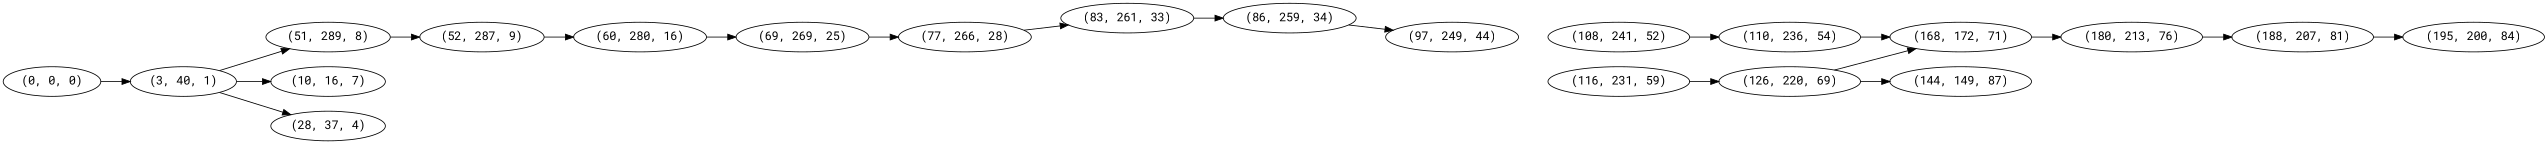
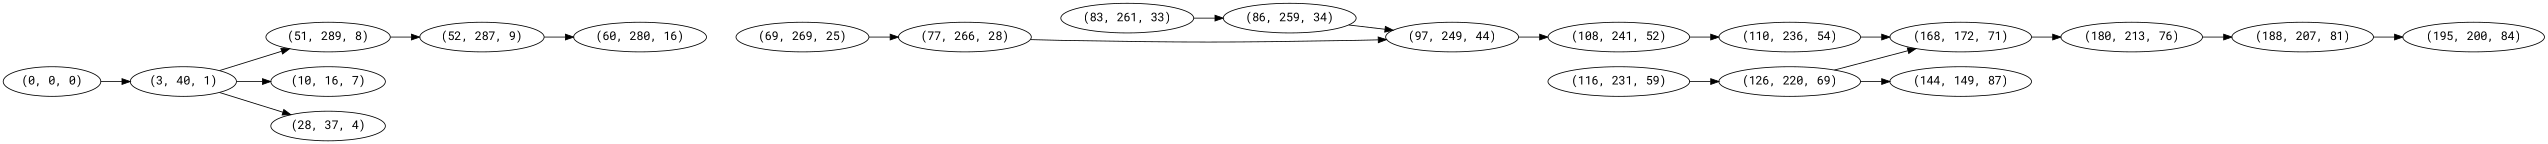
(1042, 28) -> (1204, 42)
(717, 37) -> none
none -> (1529, 37)
